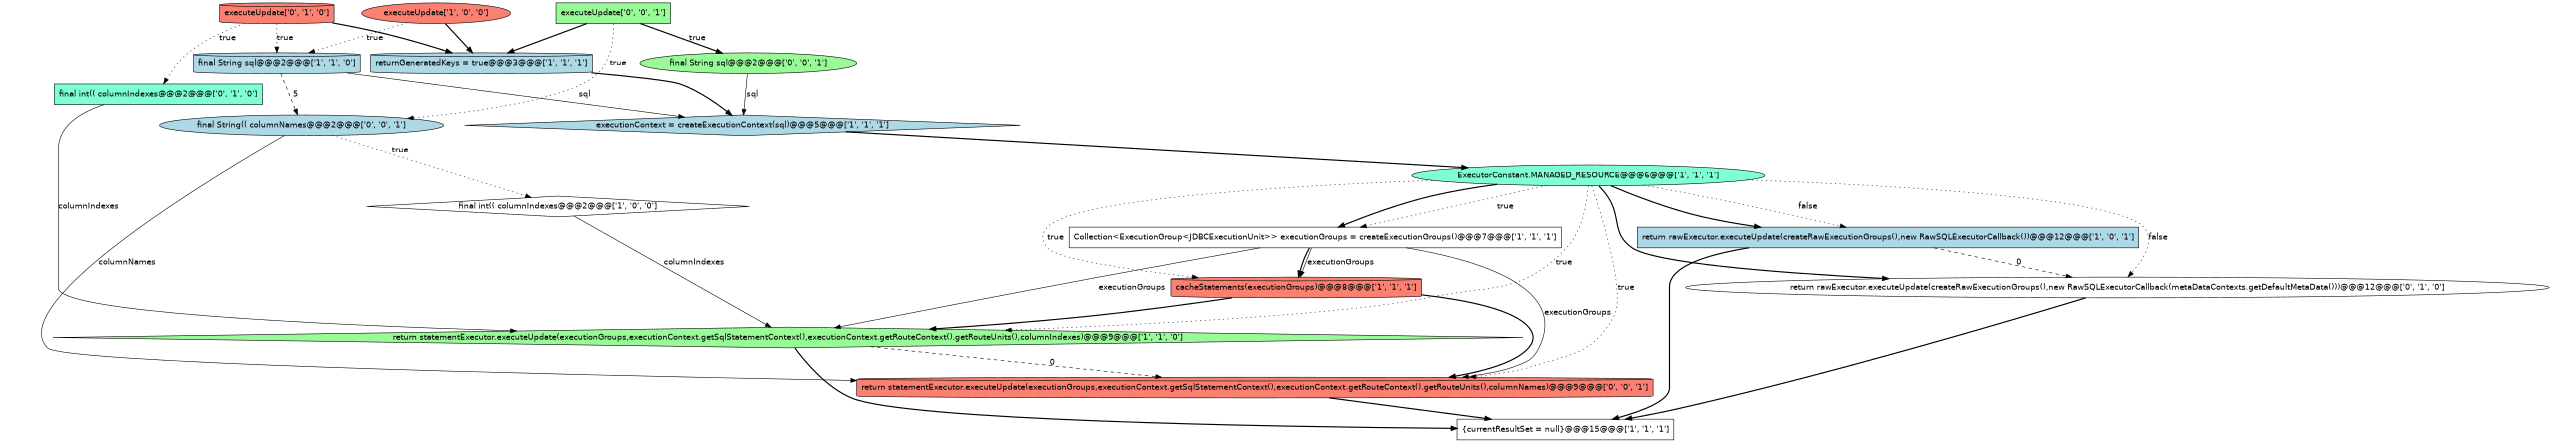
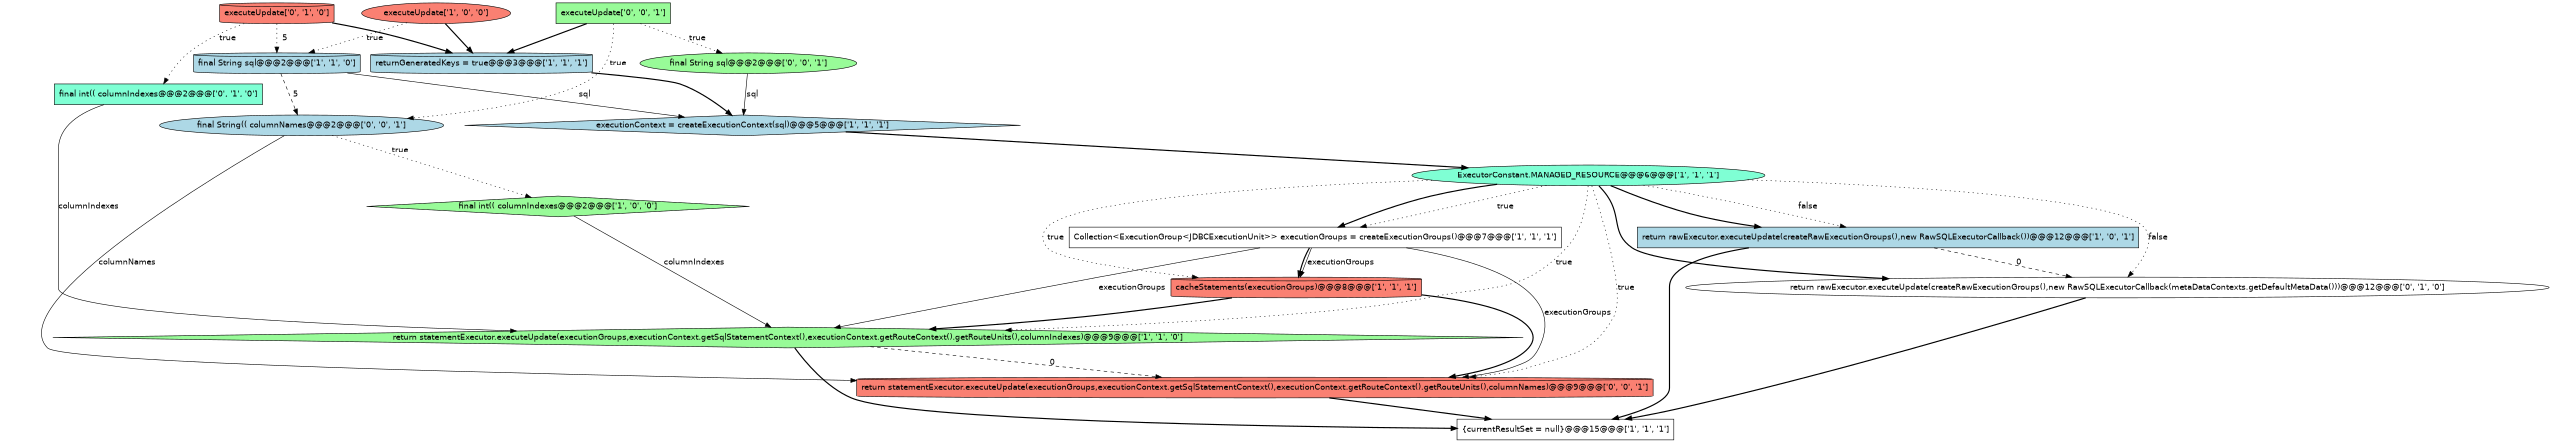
(679, 37) -> (679, 37)
(285, 38) -> (285, 38)
(558, 206) -> (558, 206)
